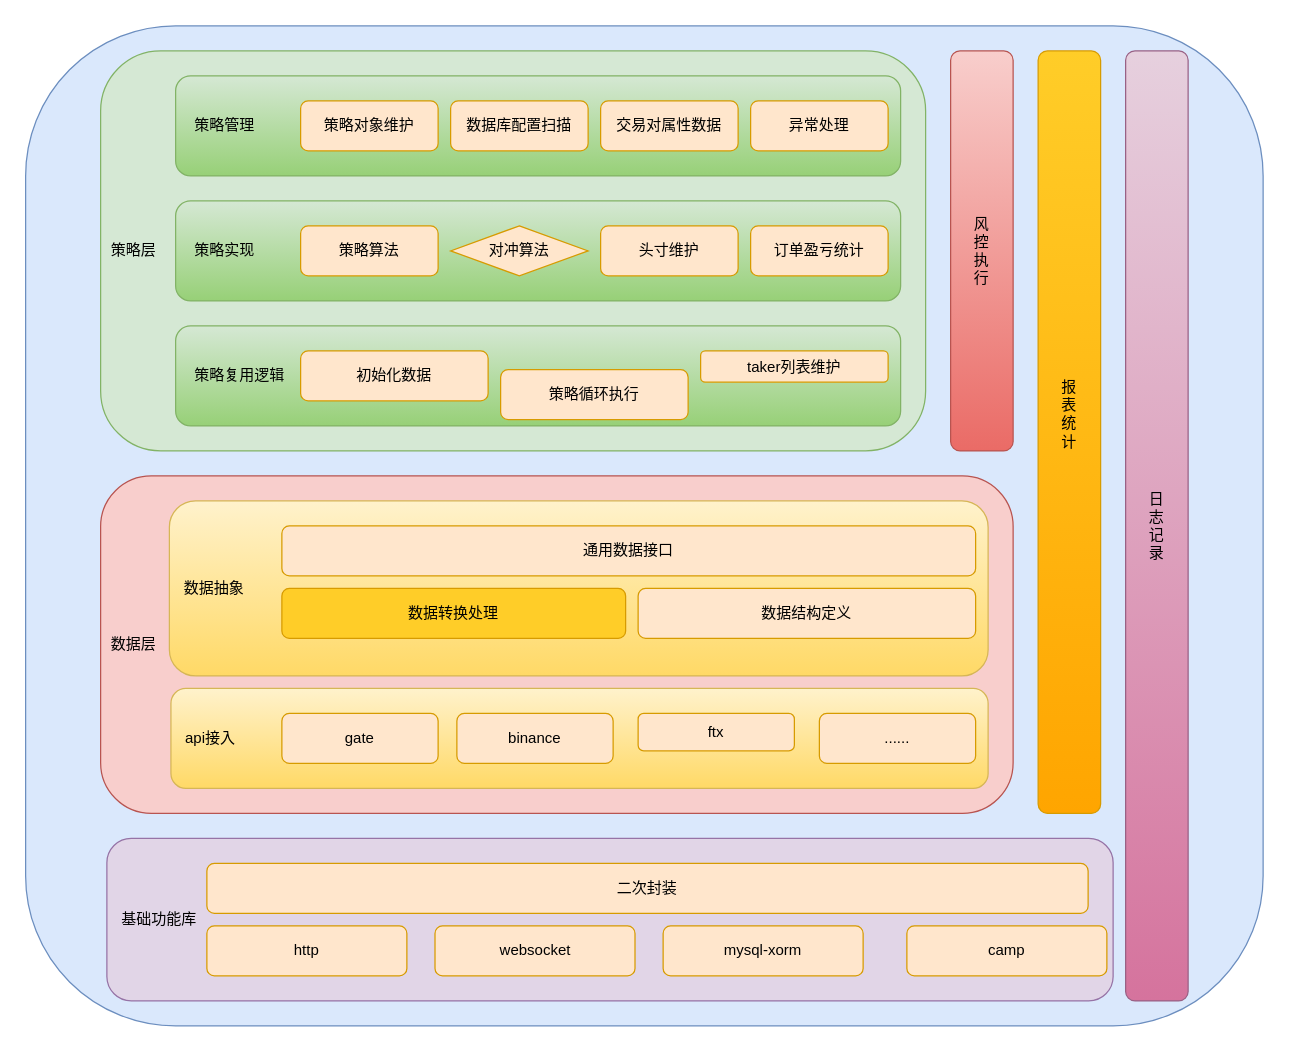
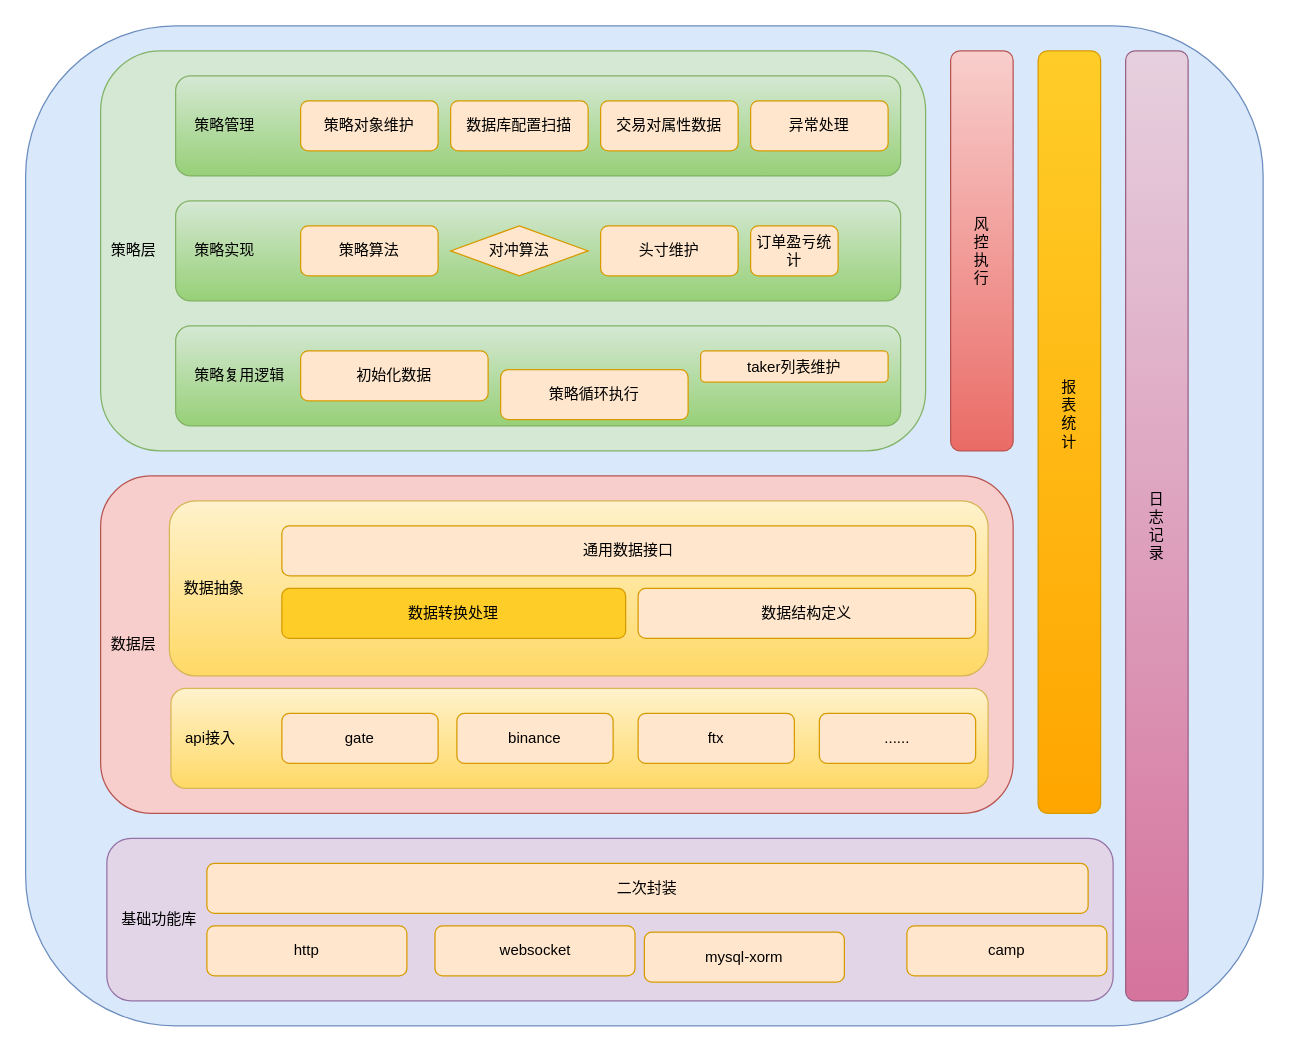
(819, 251) -> (794, 251)
(716, 732) -> (716, 738)
(763, 951) -> (744, 957)
